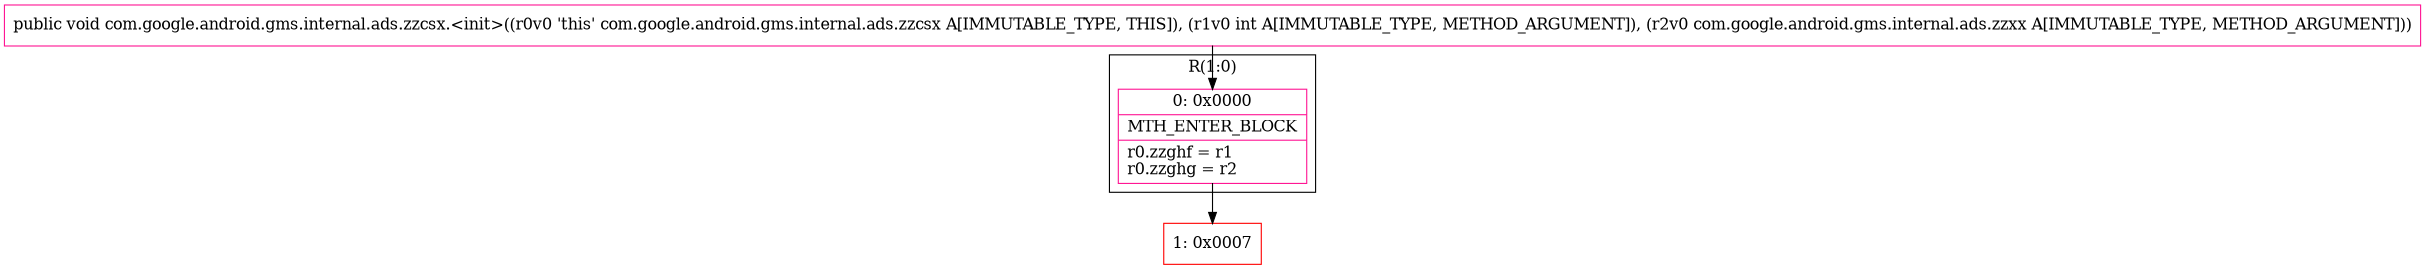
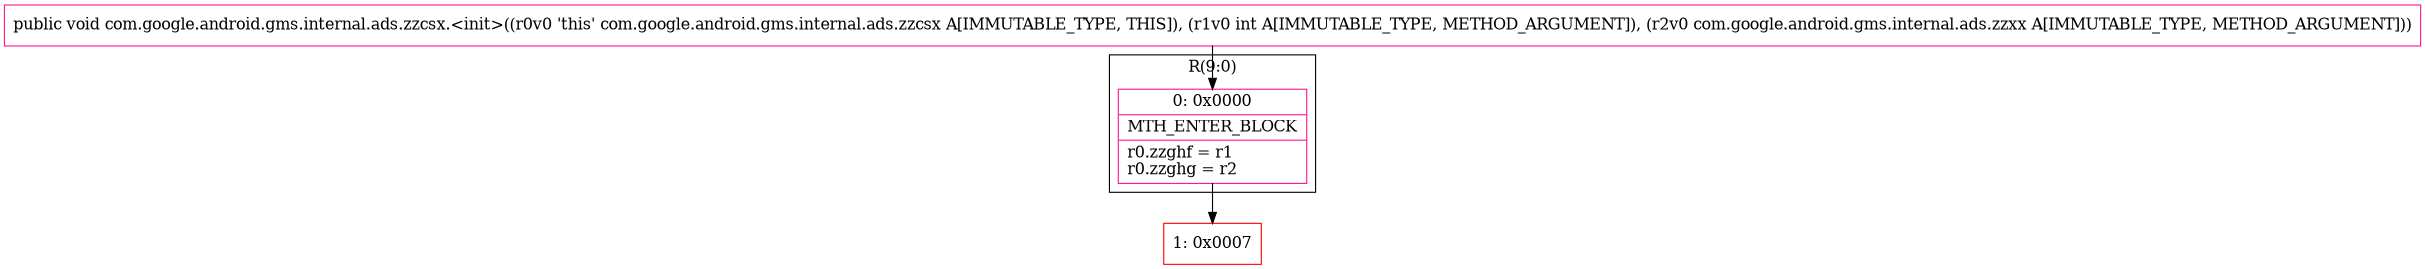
(1213, 68) -> (1213, 68)
